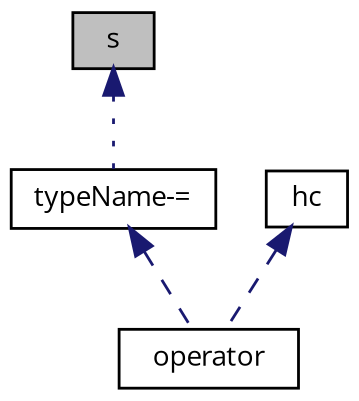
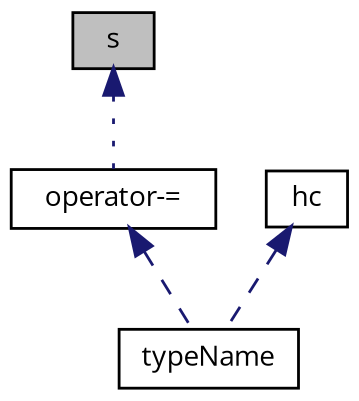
(114, 199) -> (114, 199)
(209, 359) -> (209, 359)
